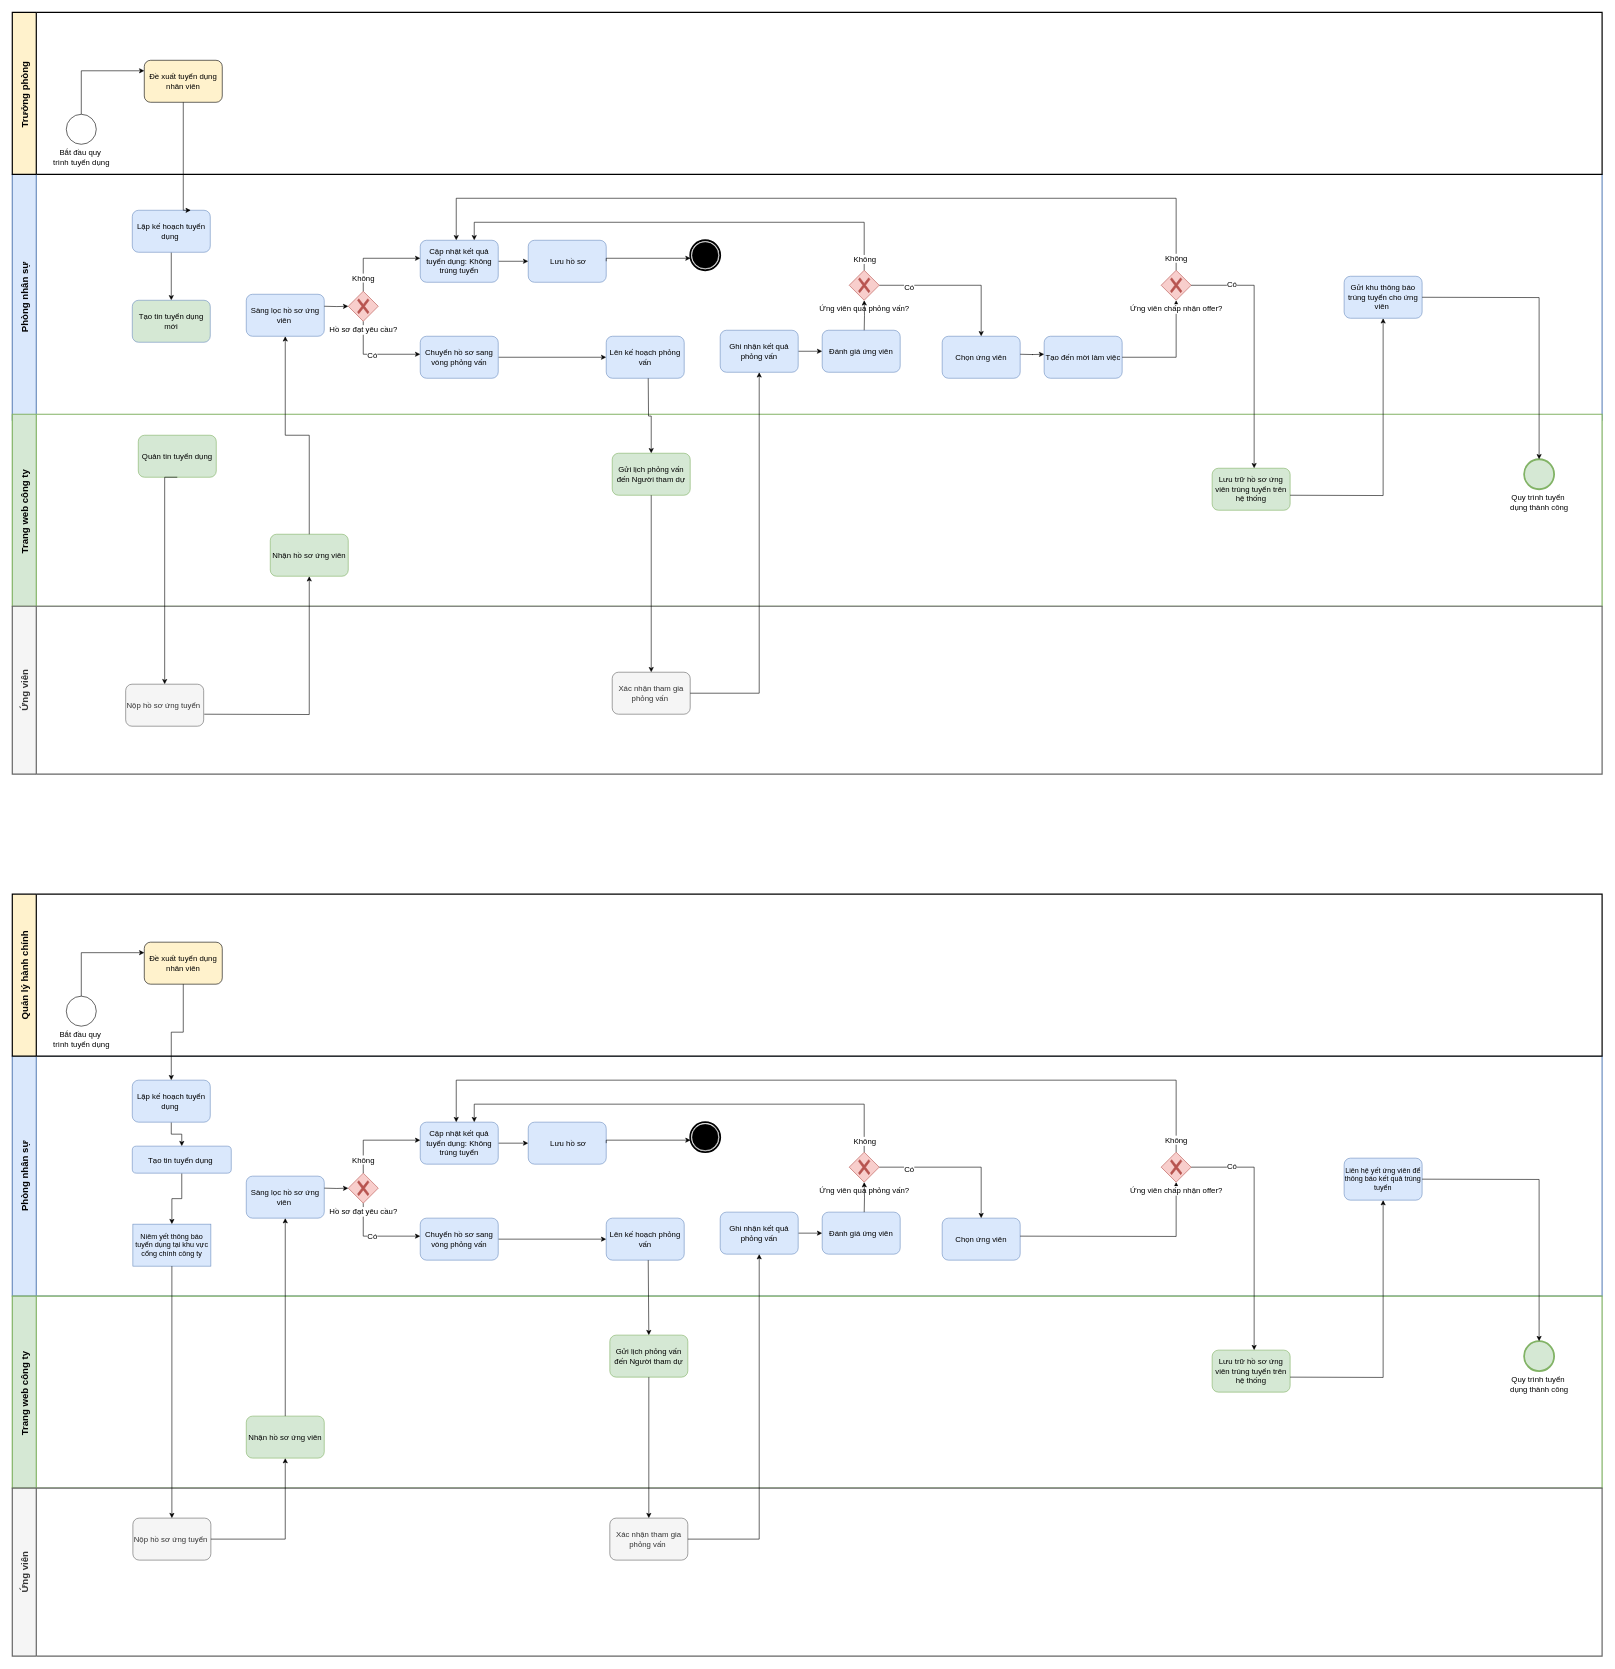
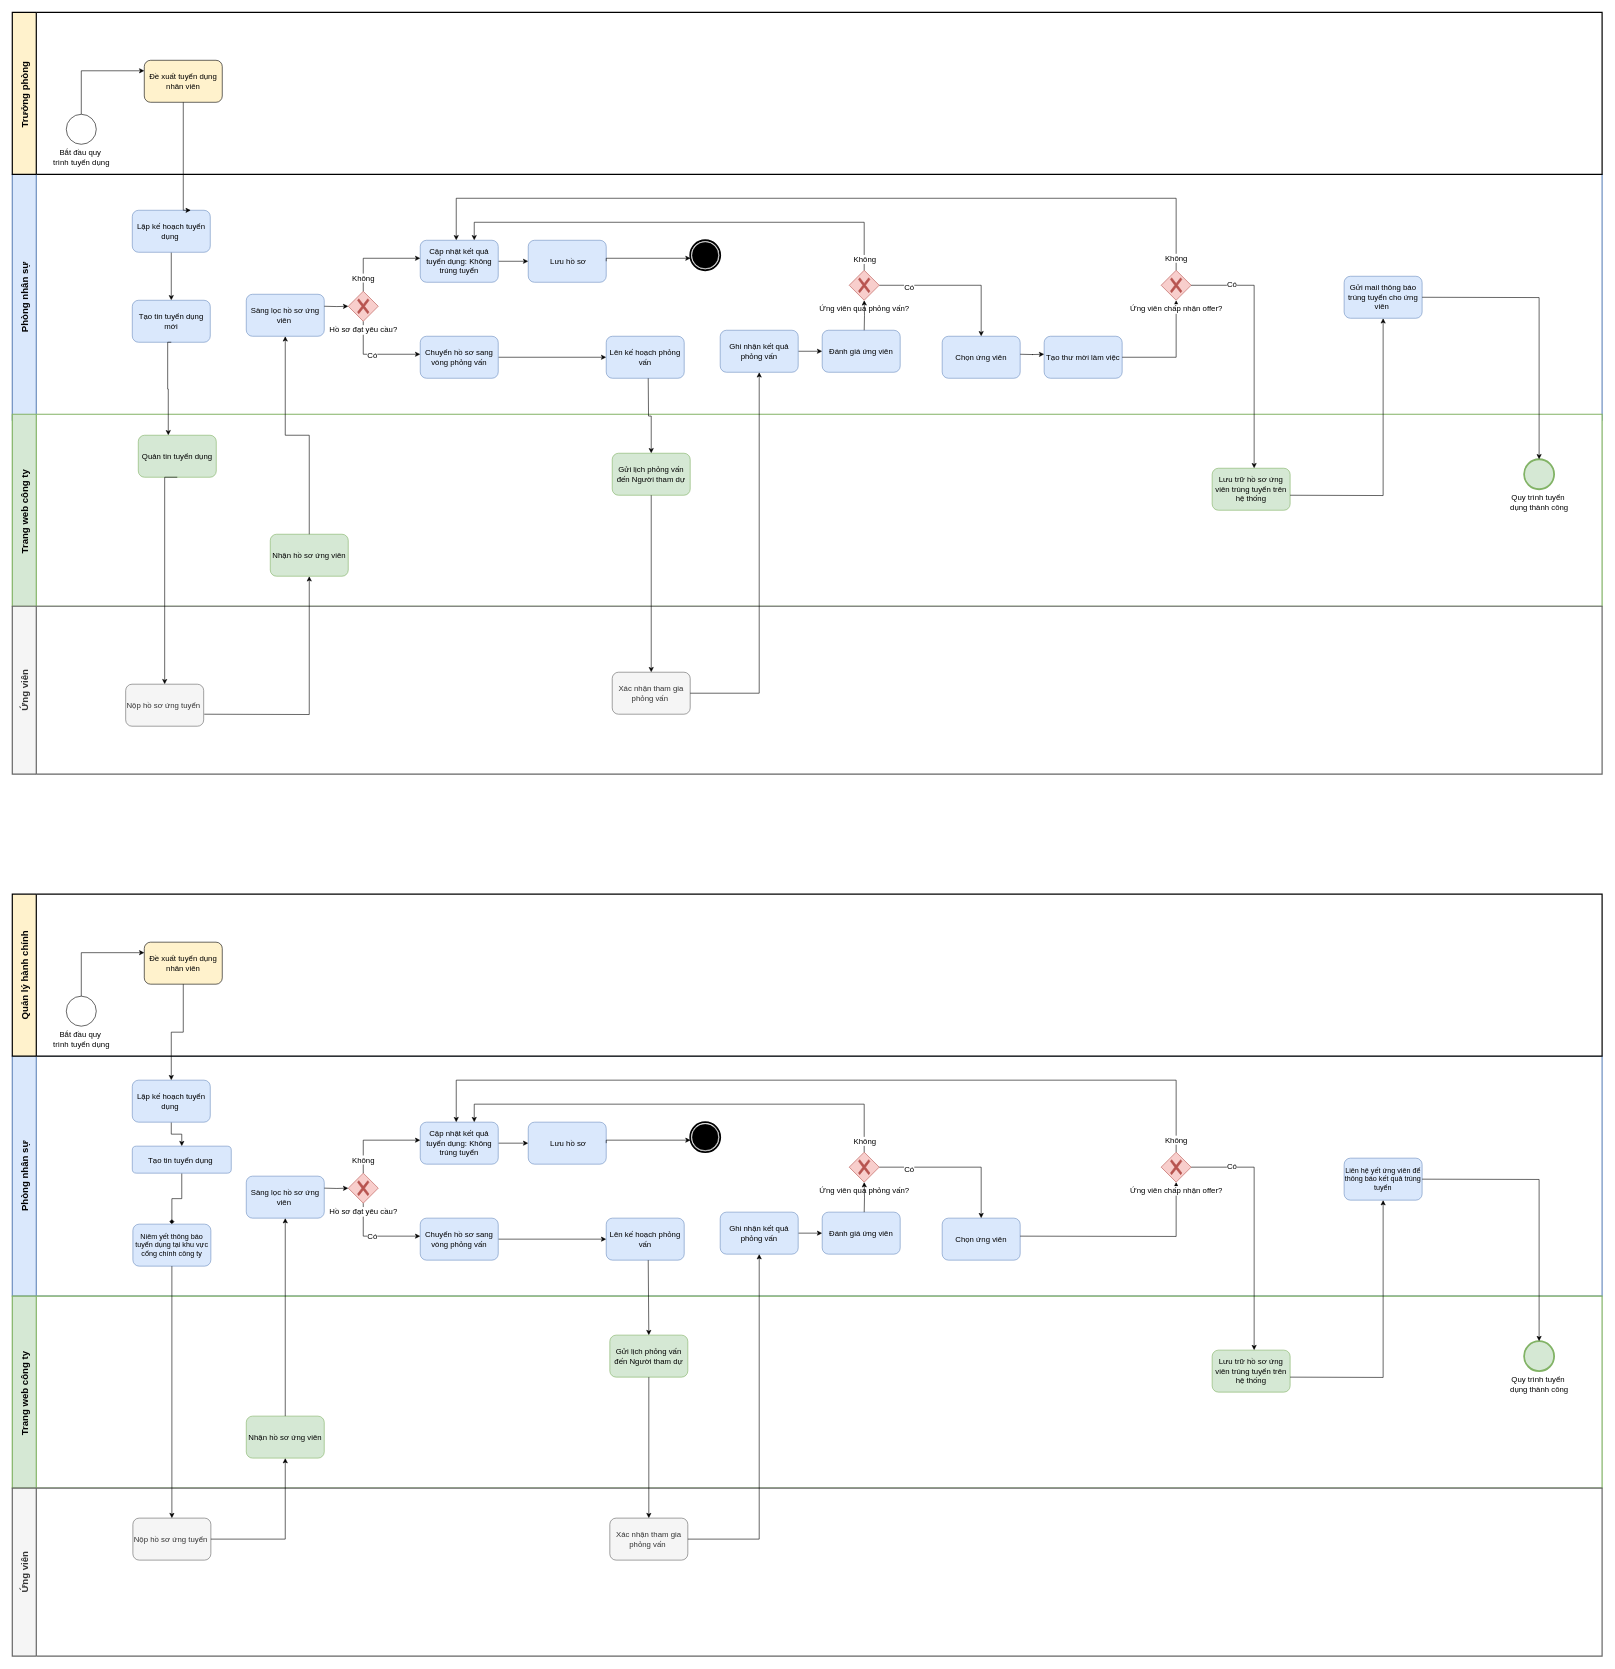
(1383, 297) -> (1383, 297)
(171, 321) -> (171, 321)
(1083, 357) -> (1083, 357)
none -> (168, 388)
(172, 1218) -> (172, 1218)
(172, 1245) -> (172, 1245)
